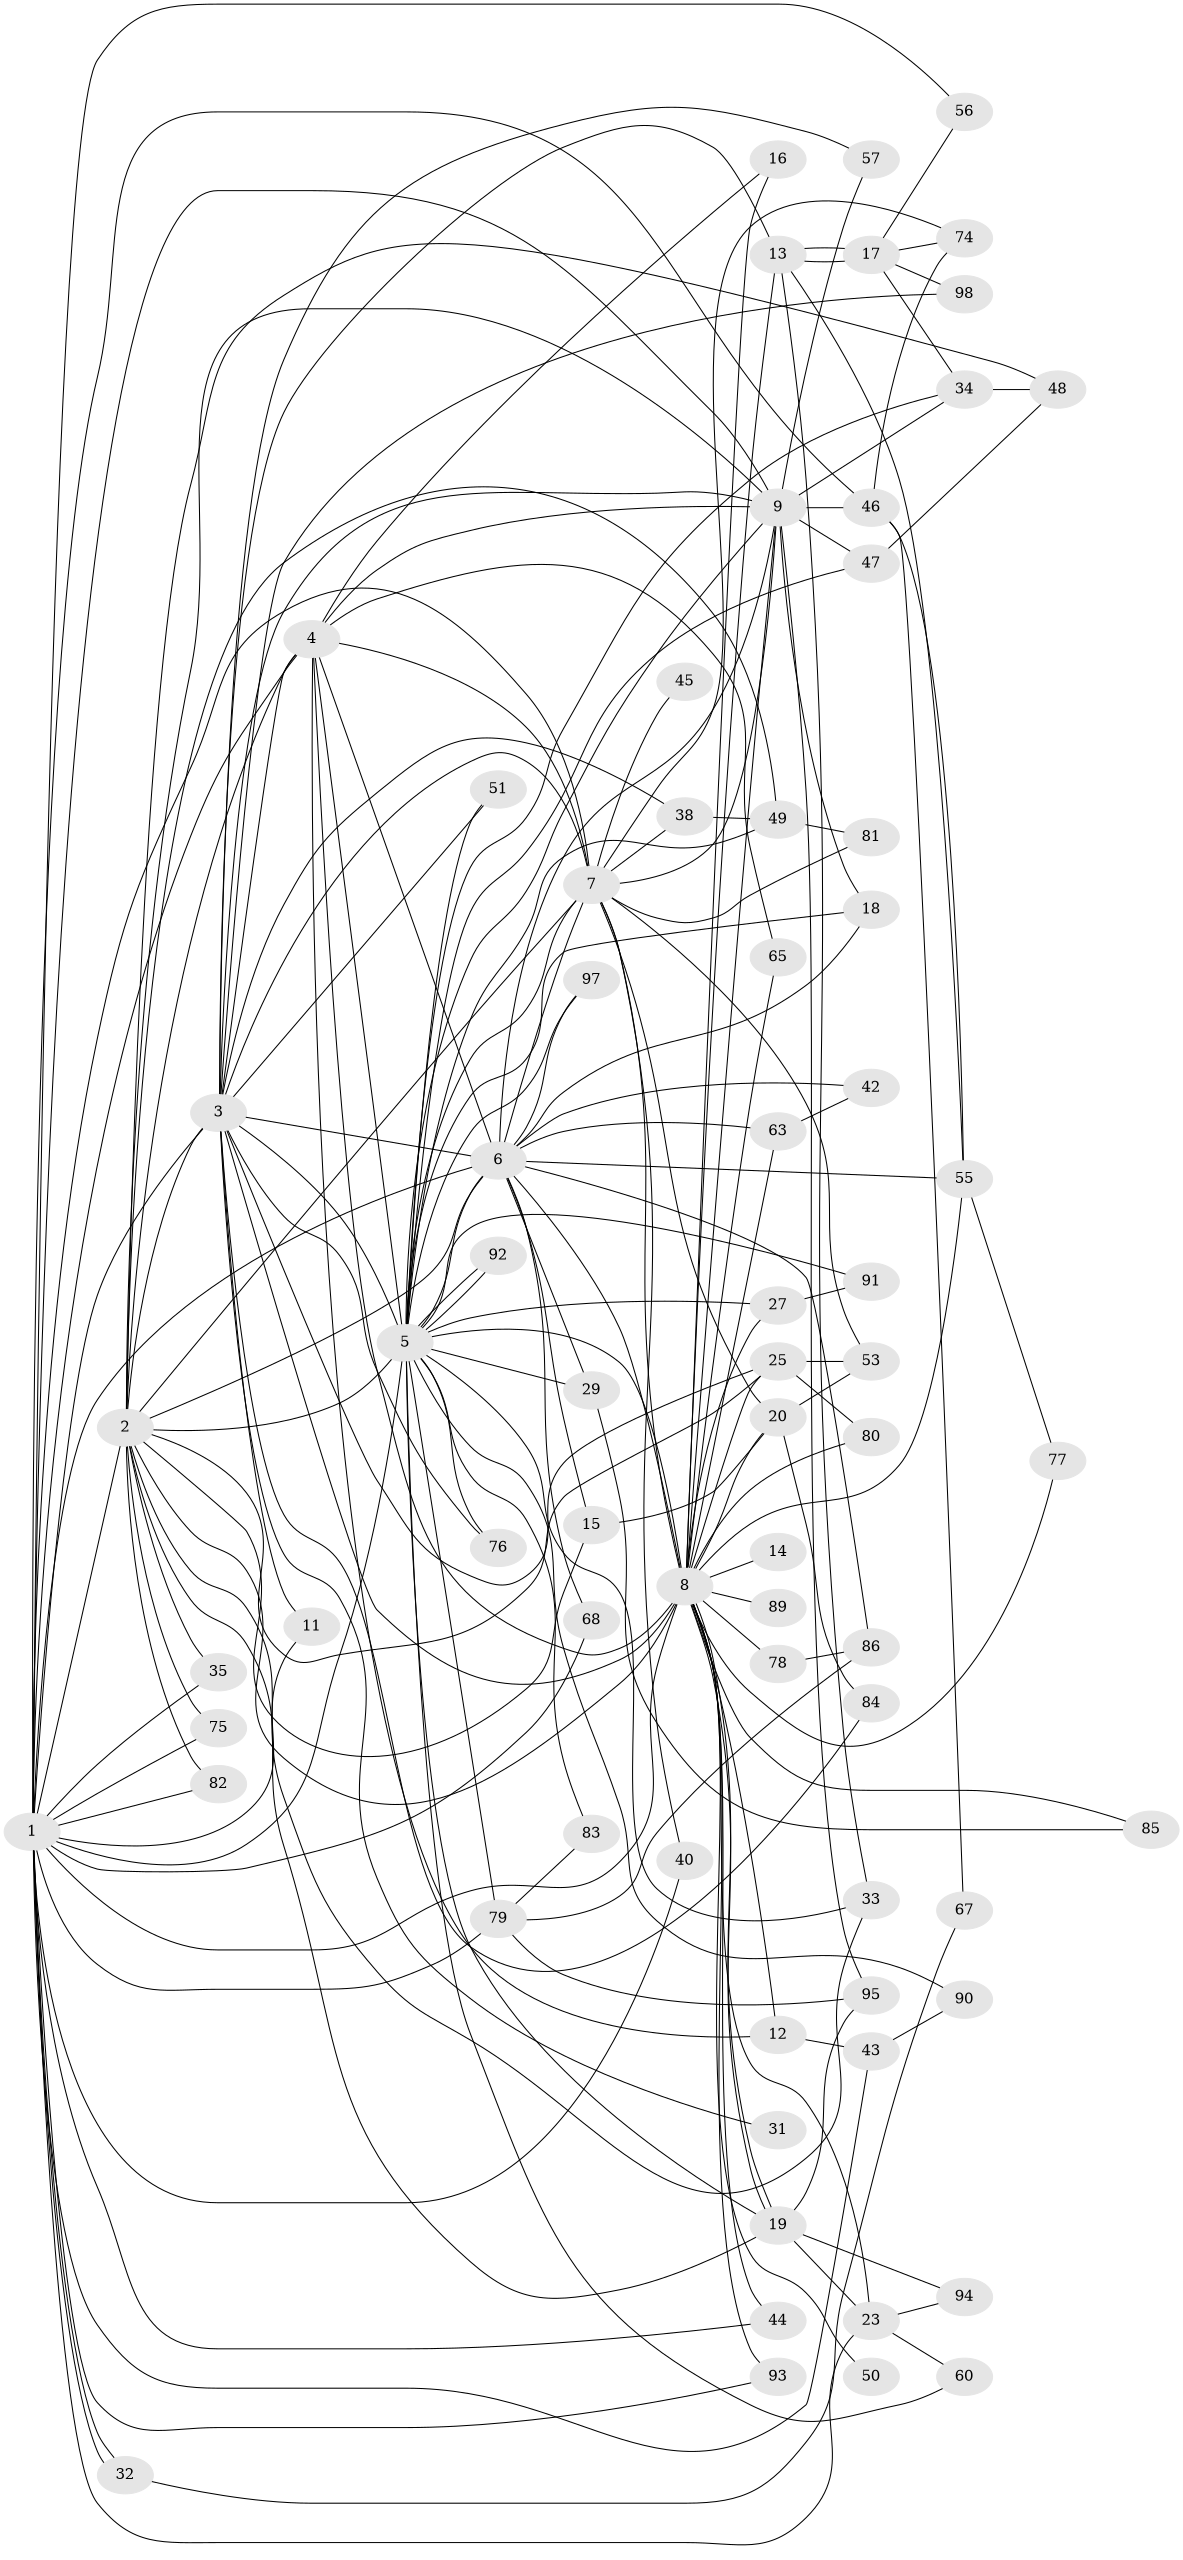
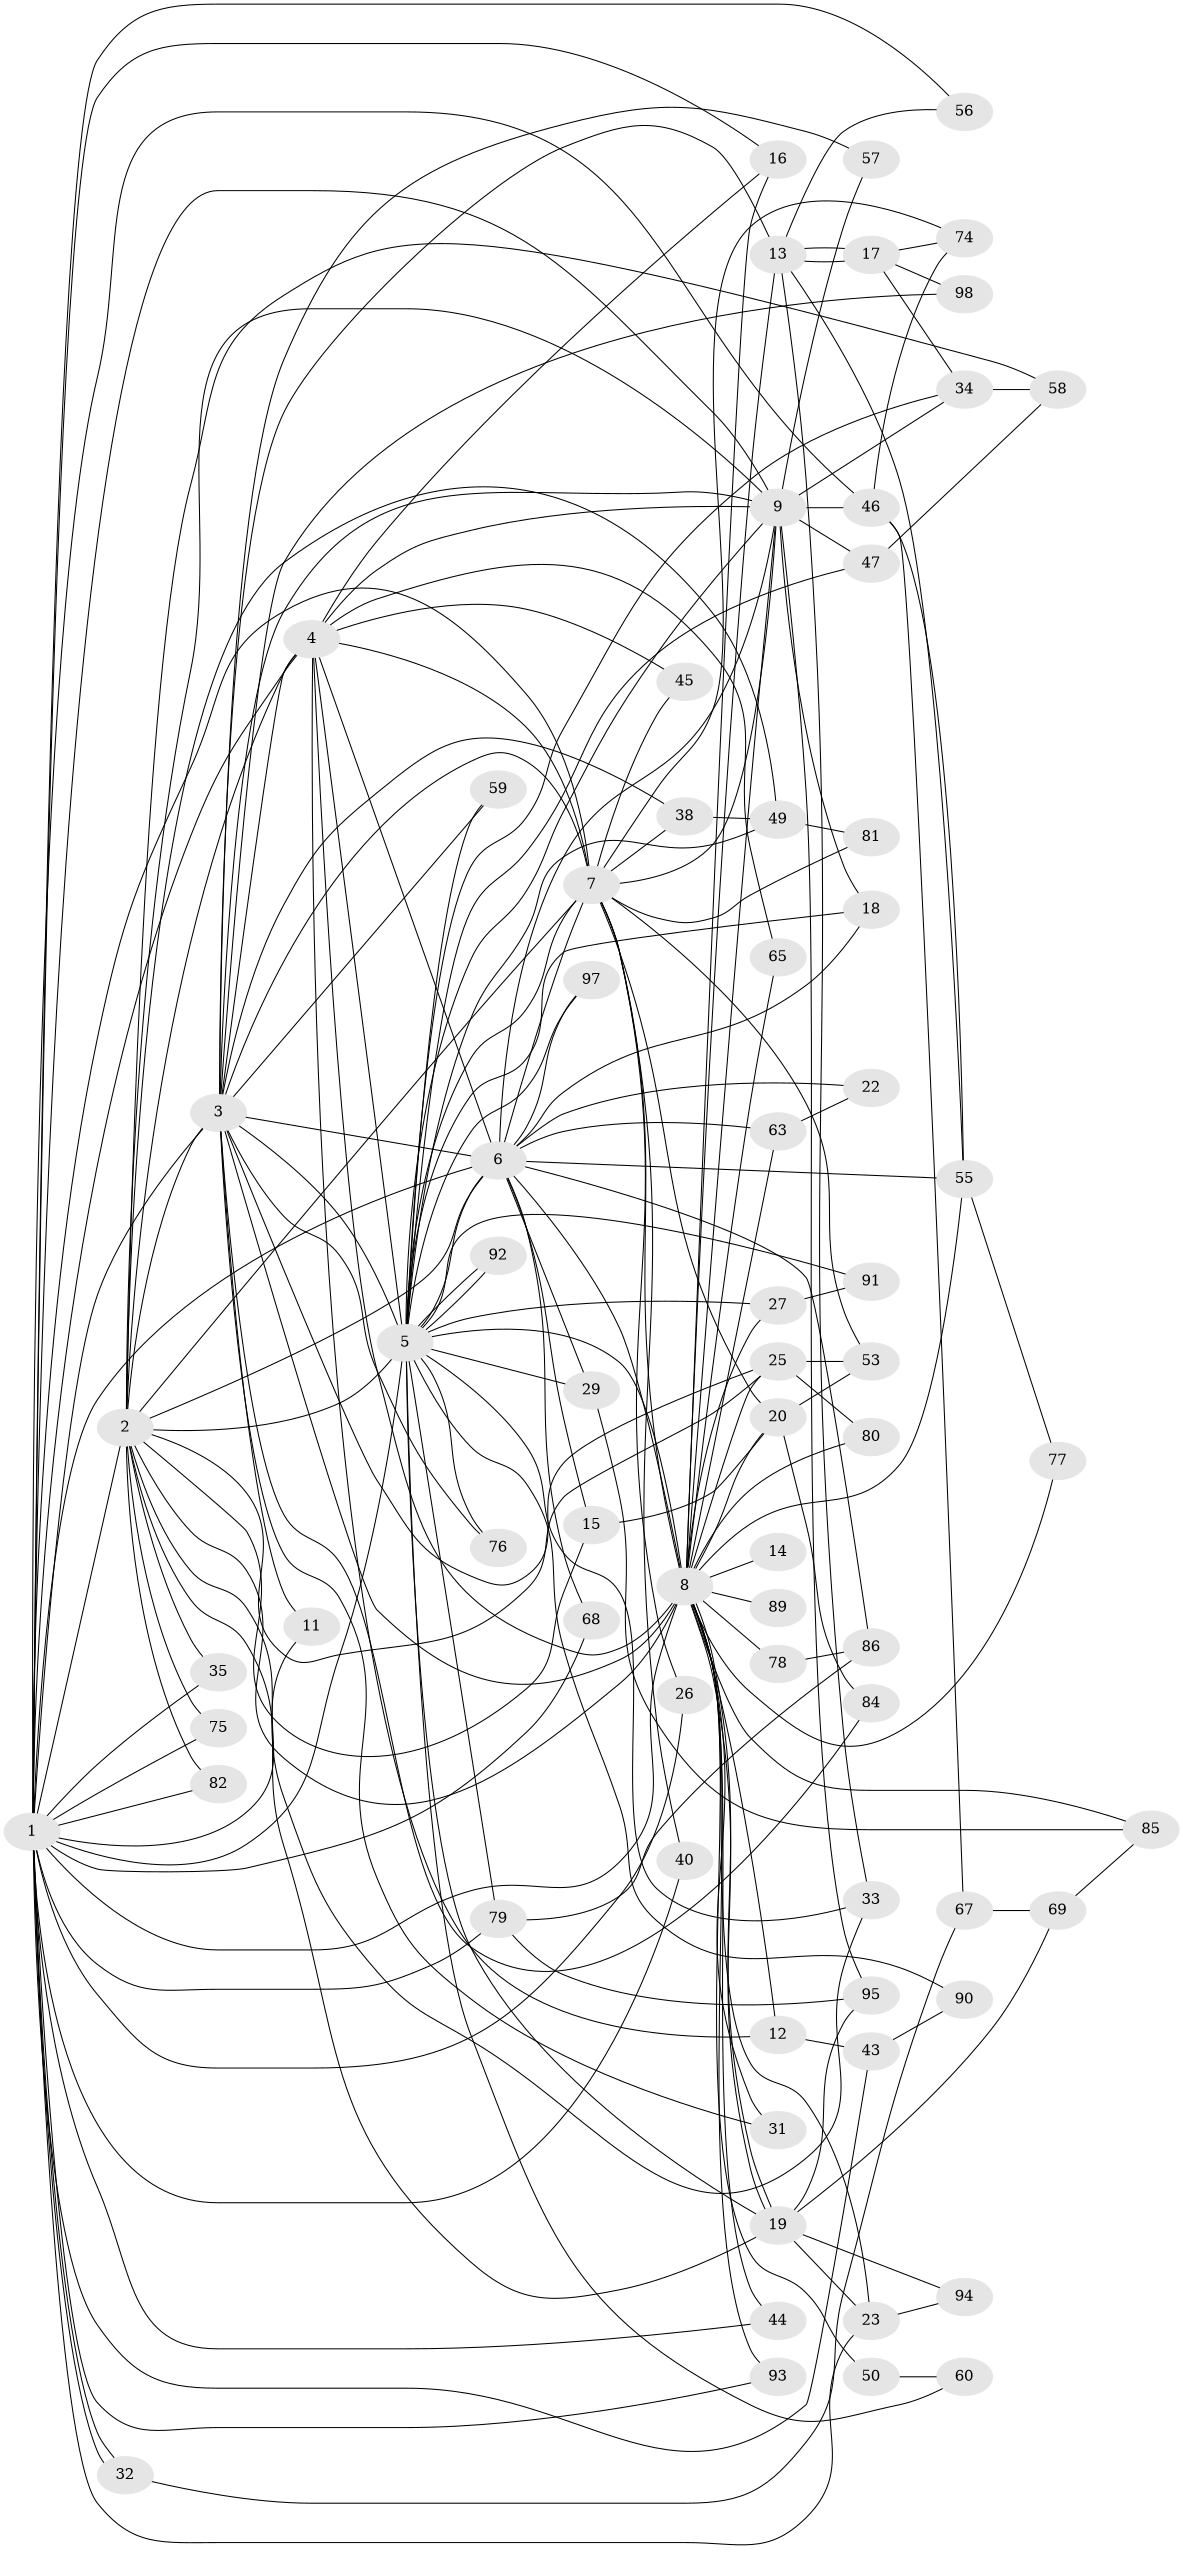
none -> (93, 120)
(918, 183) -> (839, 136)
(1058, 390) -> (1058, 390)
none -> (506, 606)
(498, 790) -> (498, 790)
(871, 1088) -> (871, 1088)
none -> (685, 1695)
(592, 1834) -> none
none -> (721, 1861)
none -> (1058, 1911)
(918, 2349) -> (918, 2377)
